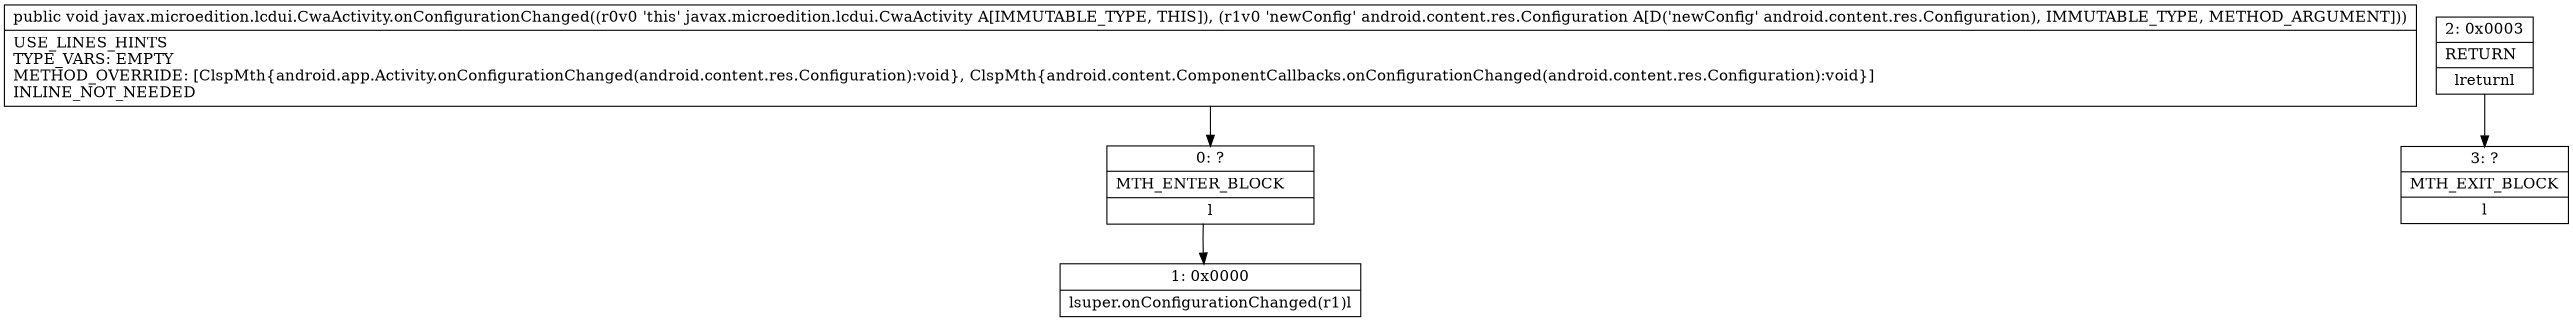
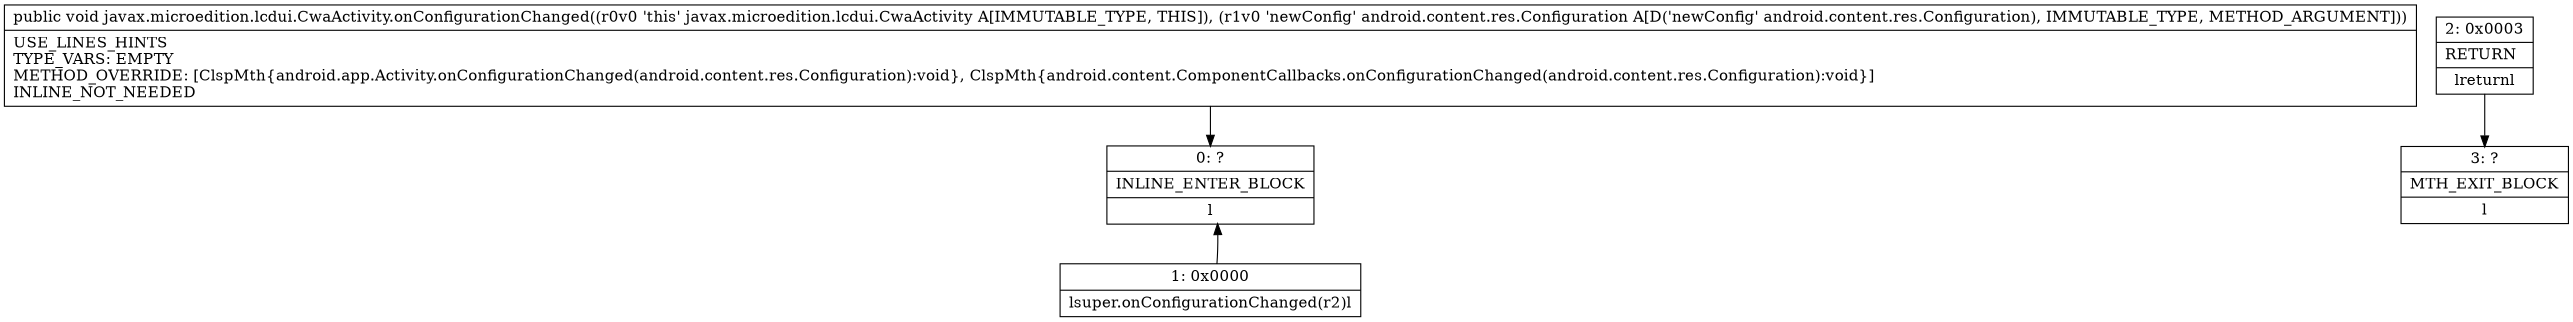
(1201, 184) -> (1210, 184)
(1203, 238) -> (1218, 249)
(1210, 303) -> (1210, 303)
